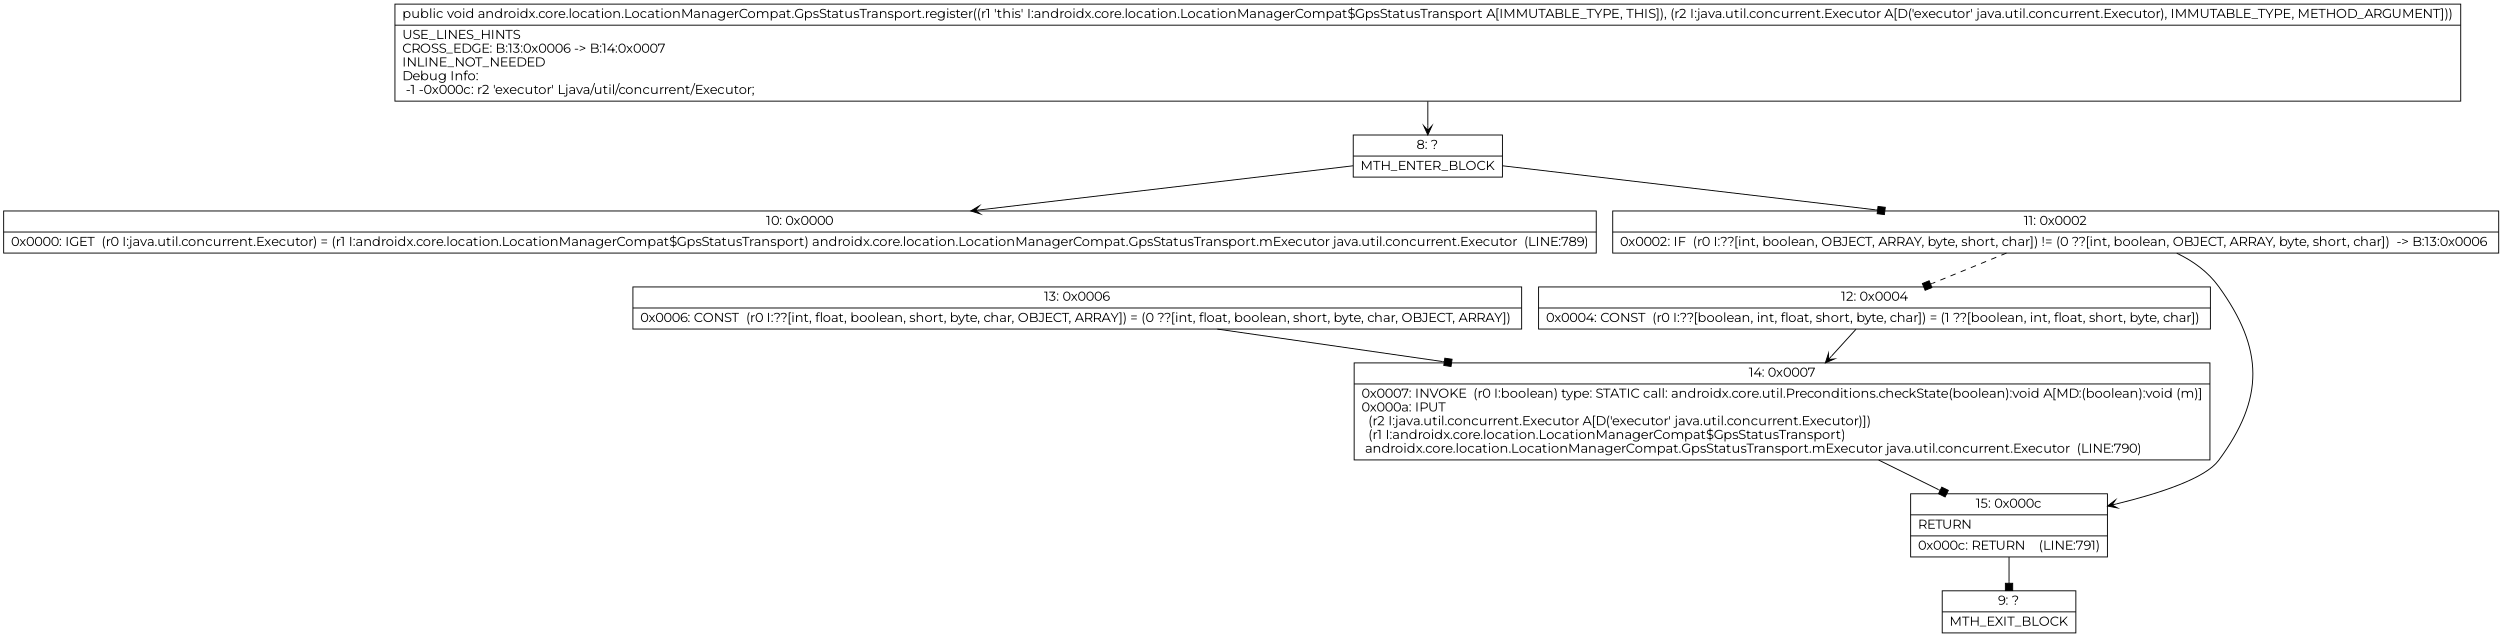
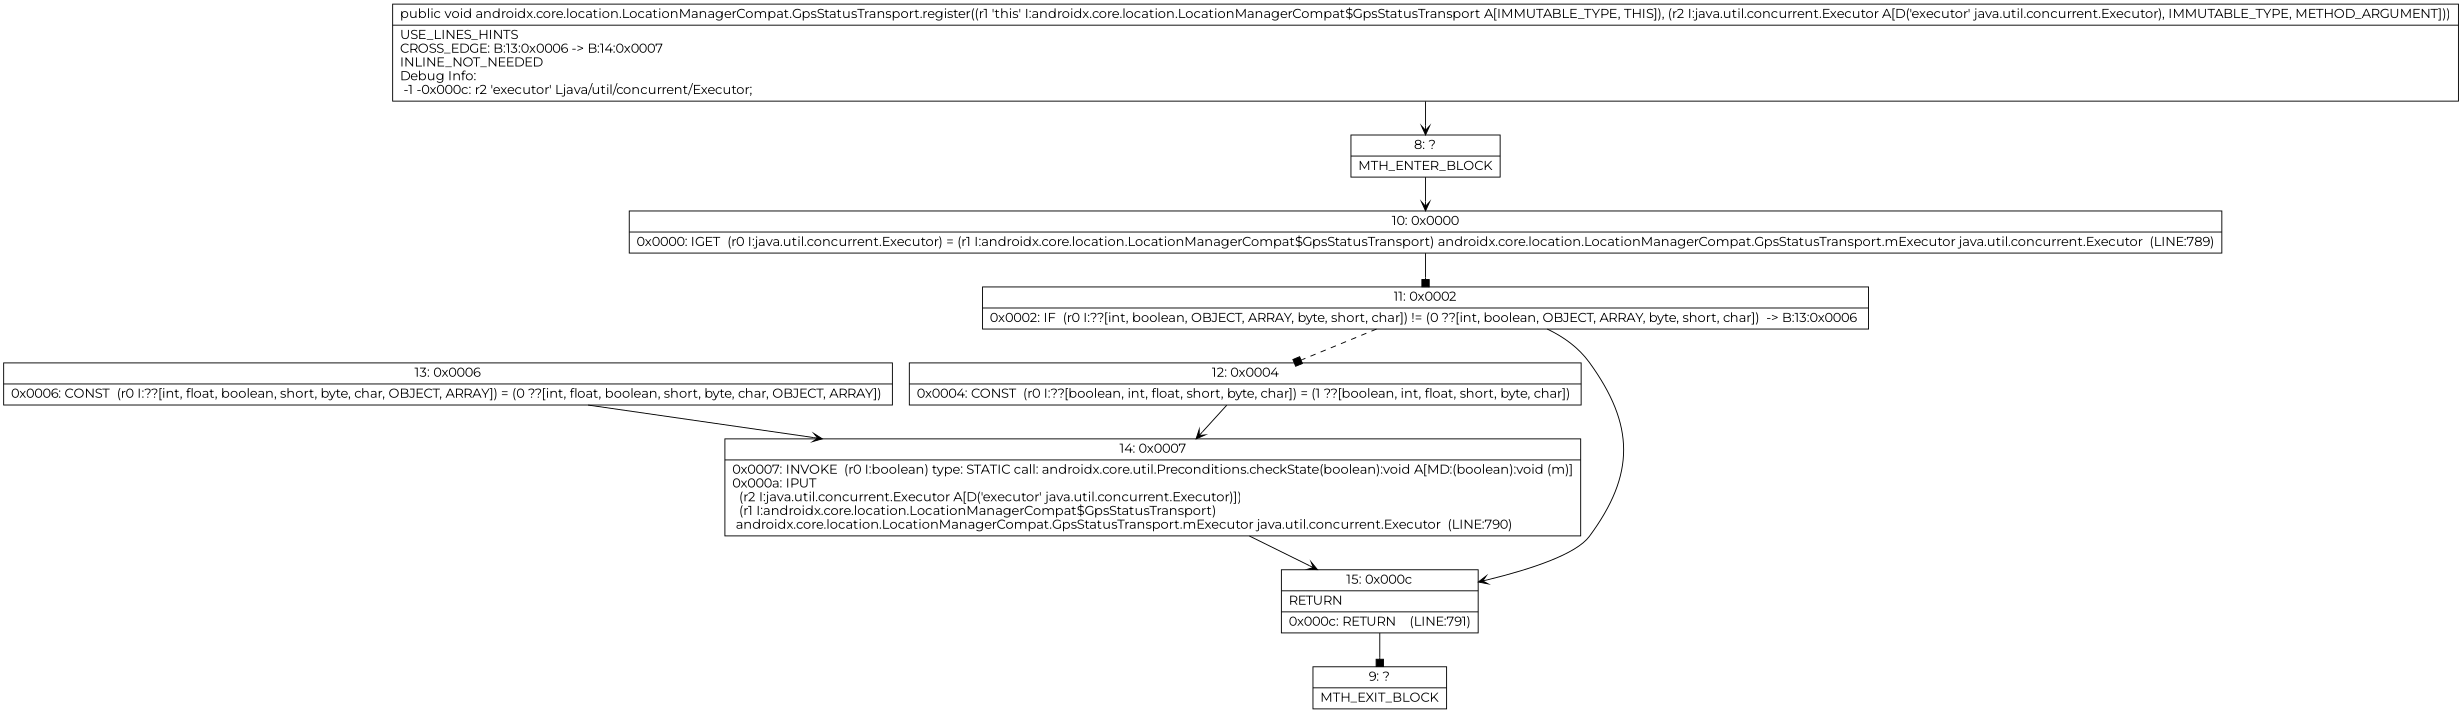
(1689, 188) -> (1426, 265)
(1330, 345) -> (701, 421)
(1909, 475) -> (1279, 551)
